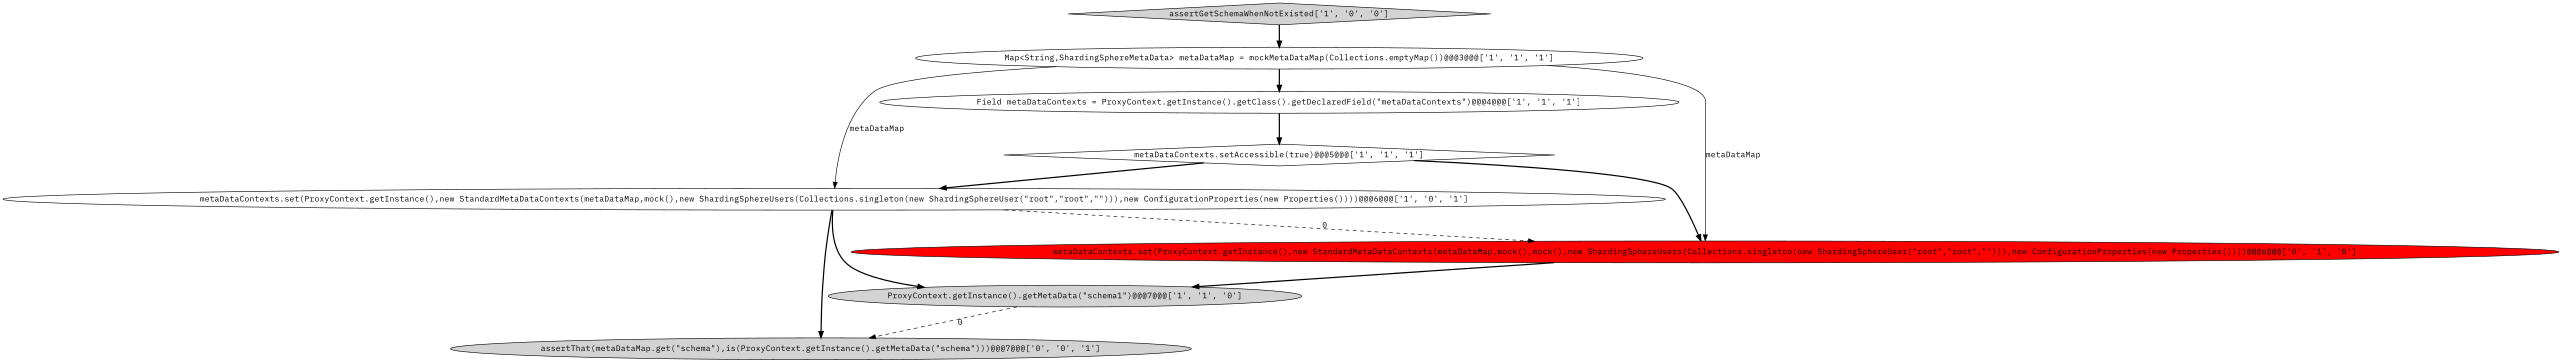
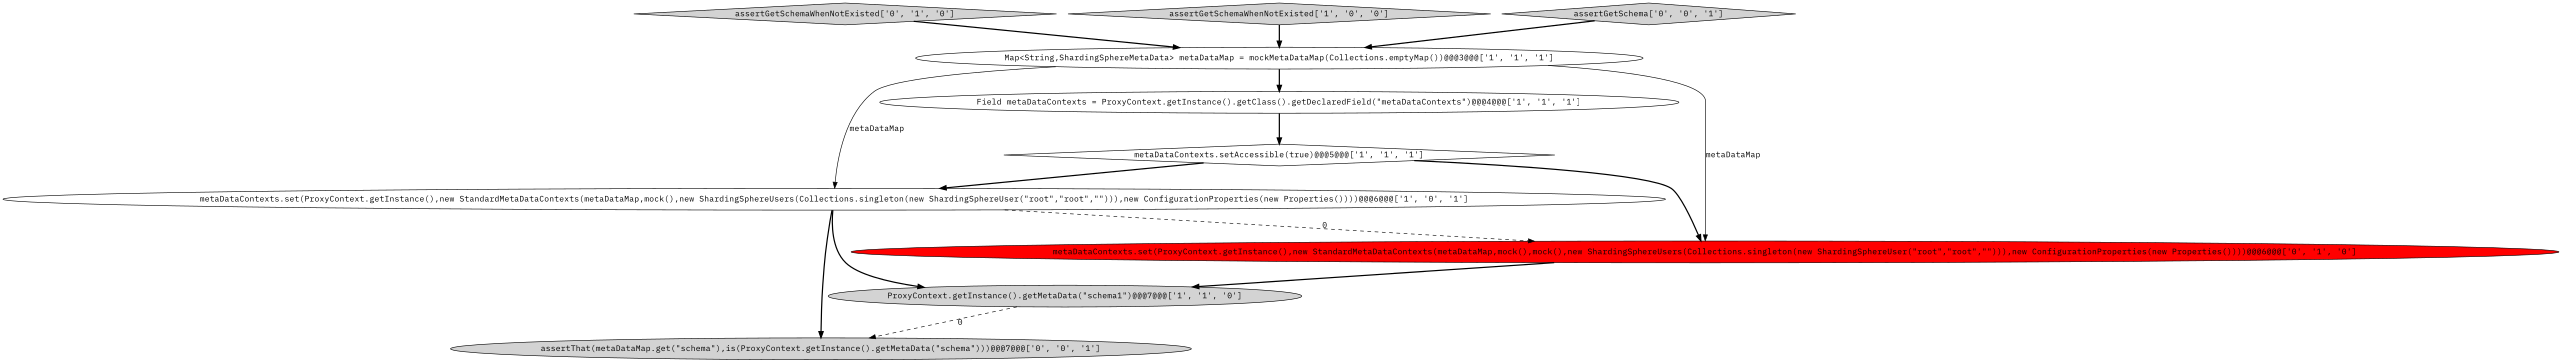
none -> (845, 14)
none -> (1649, 14)
